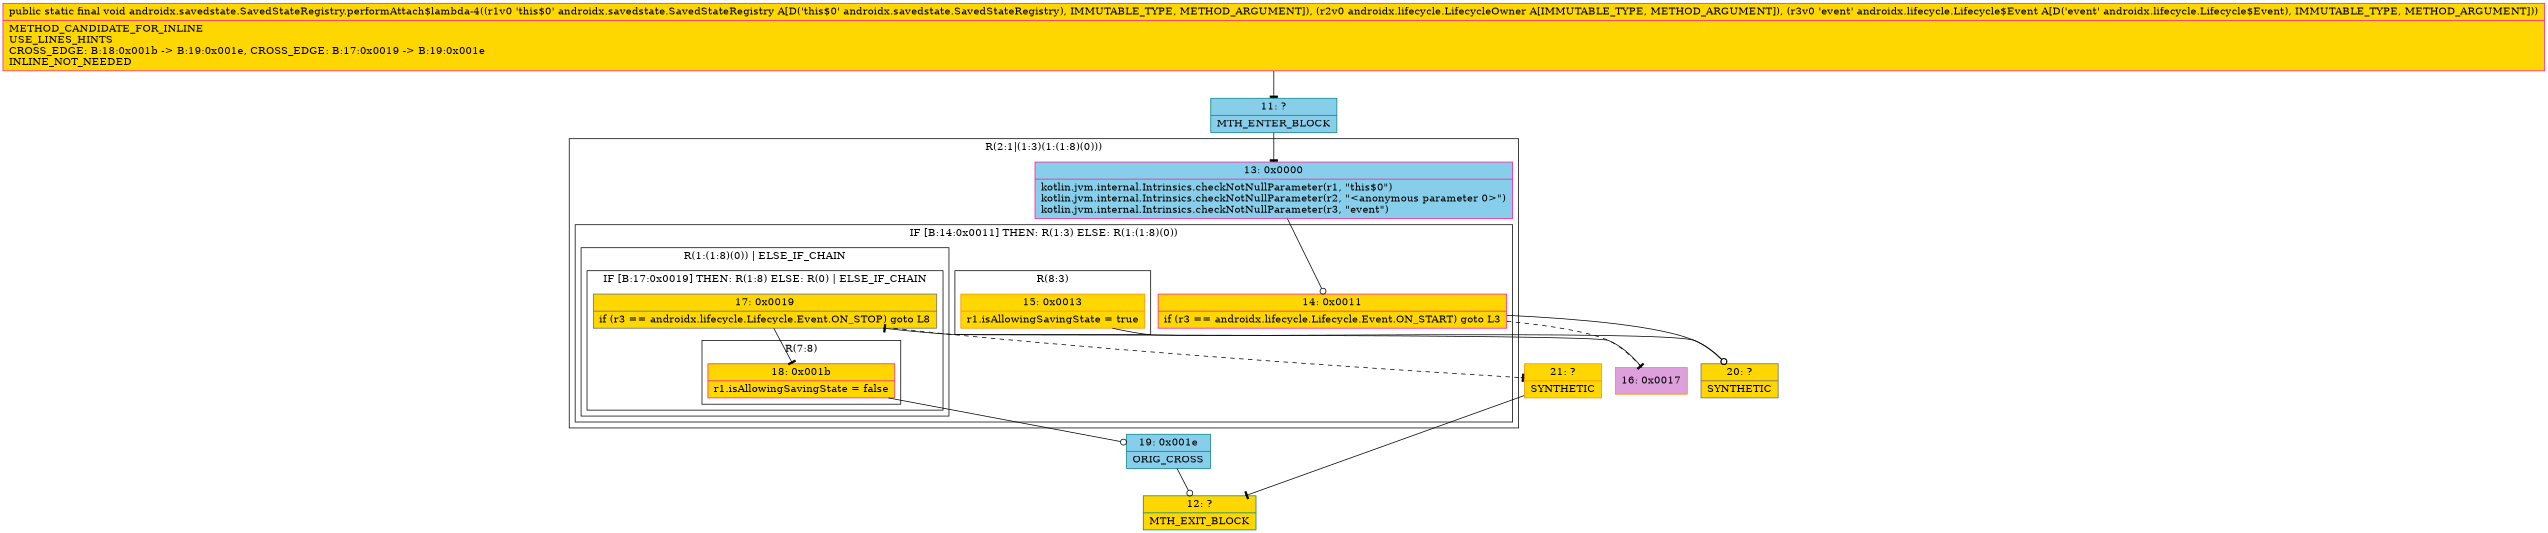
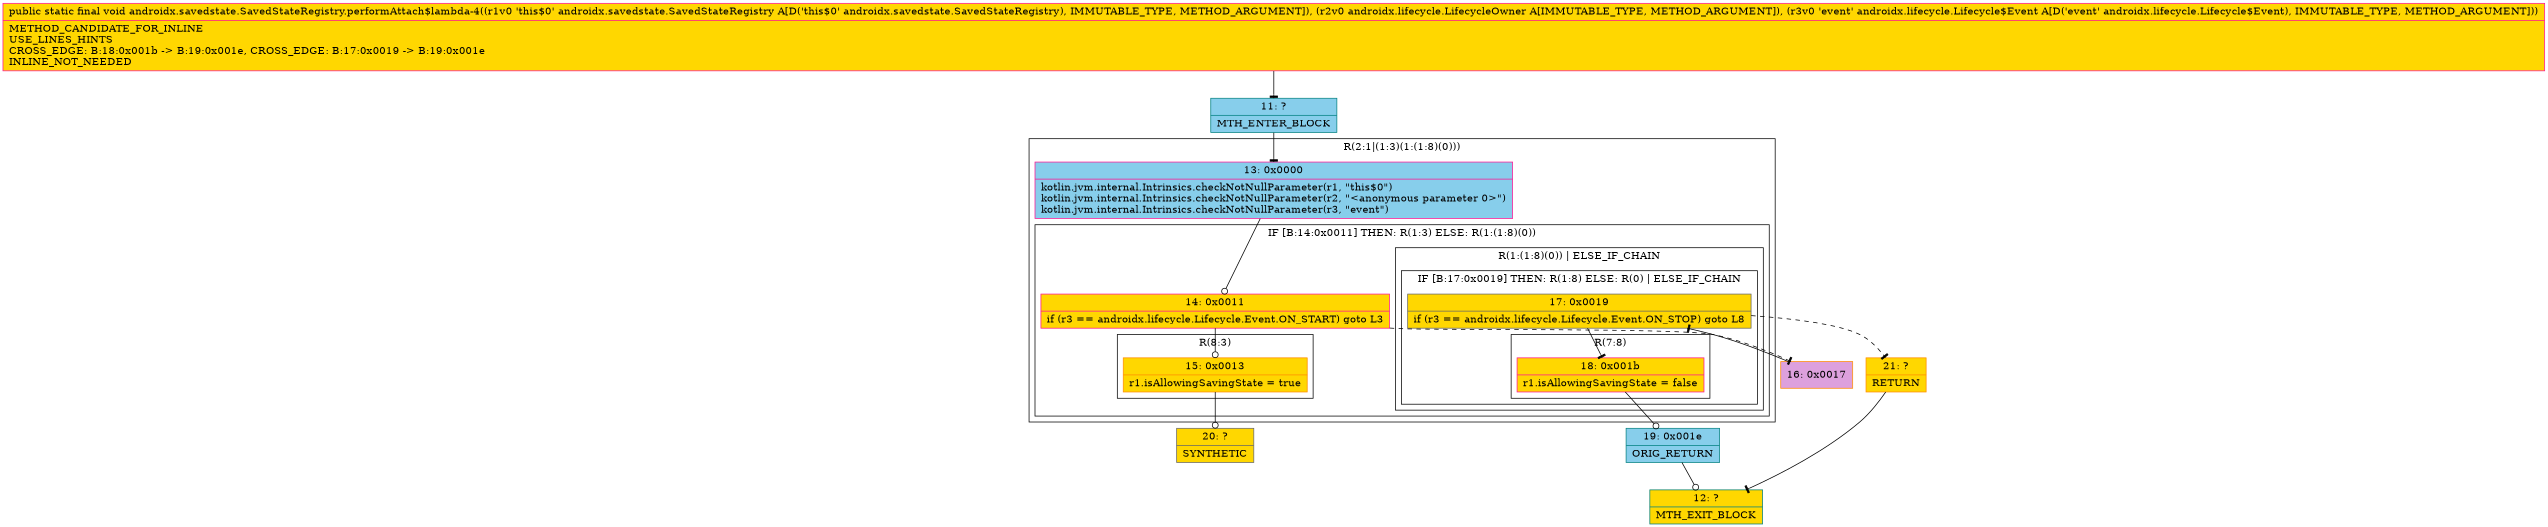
(1618, 324) -> (1215, 340)
(1563, 389) -> (1896, 383)
(1168, 459) -> (1673, 454)
